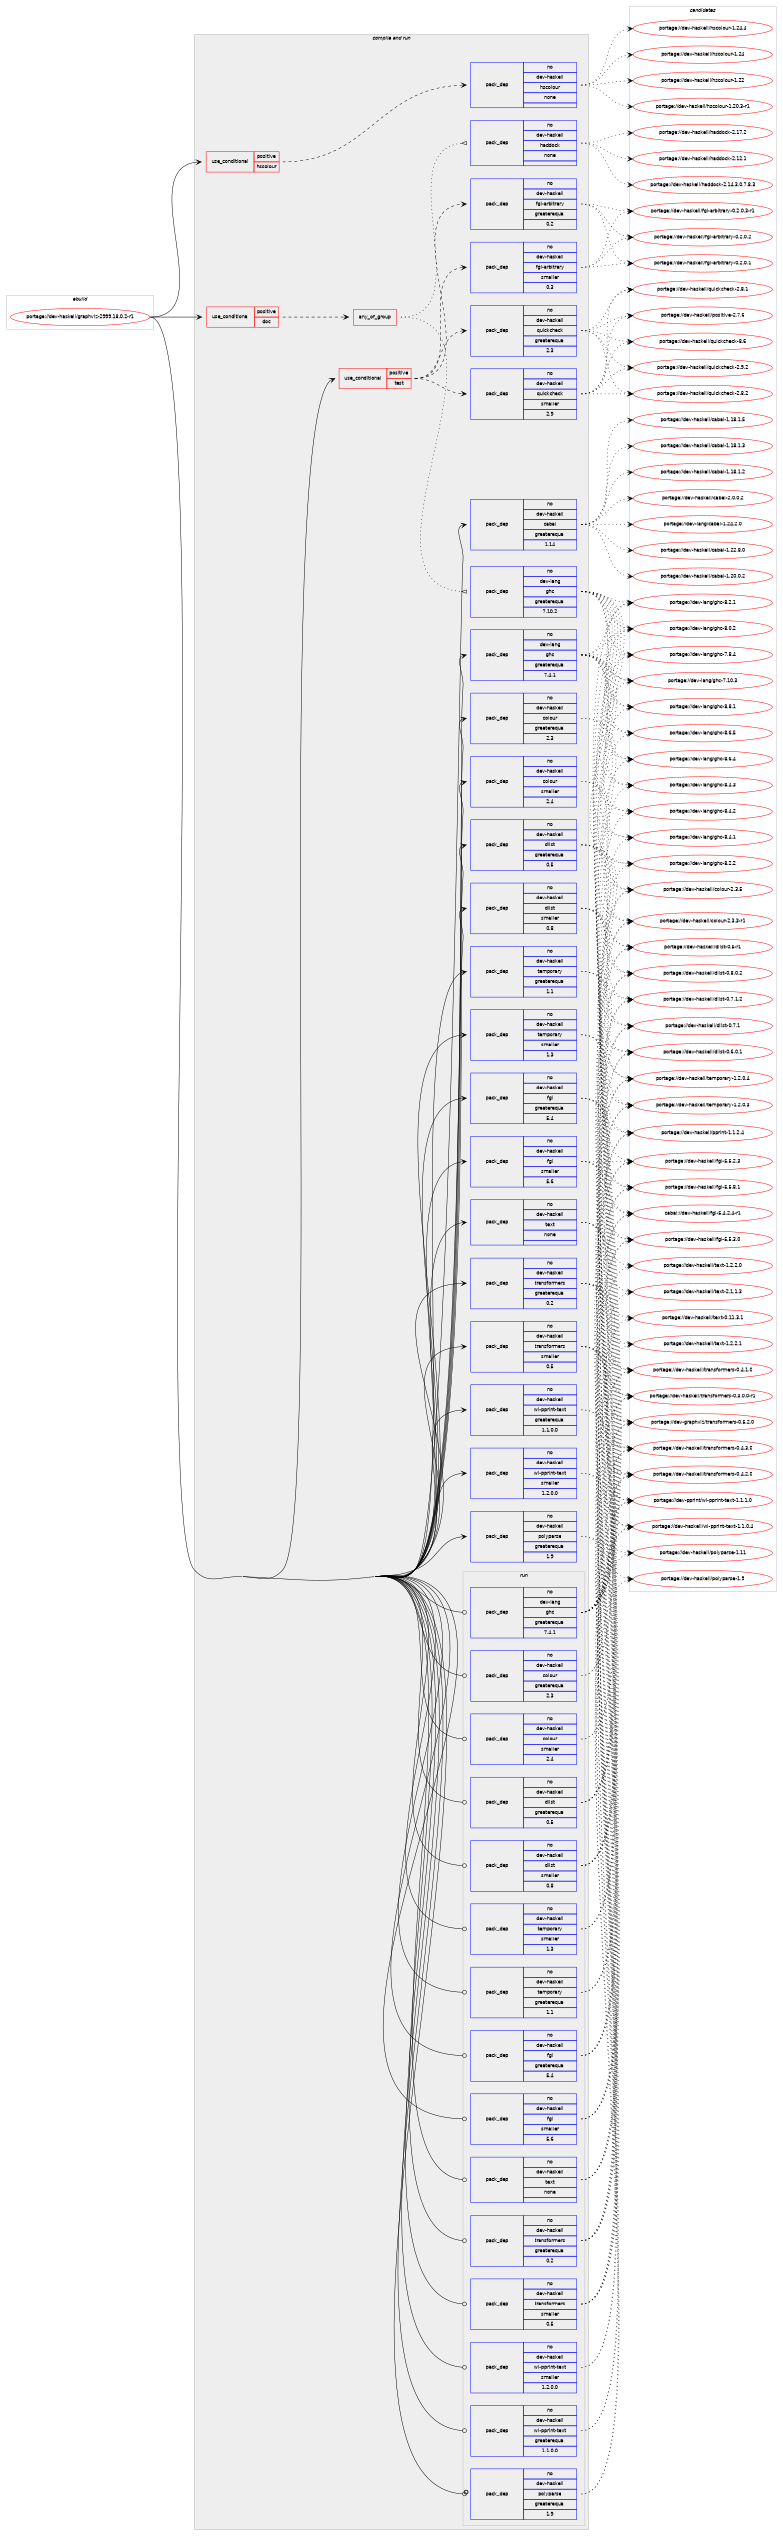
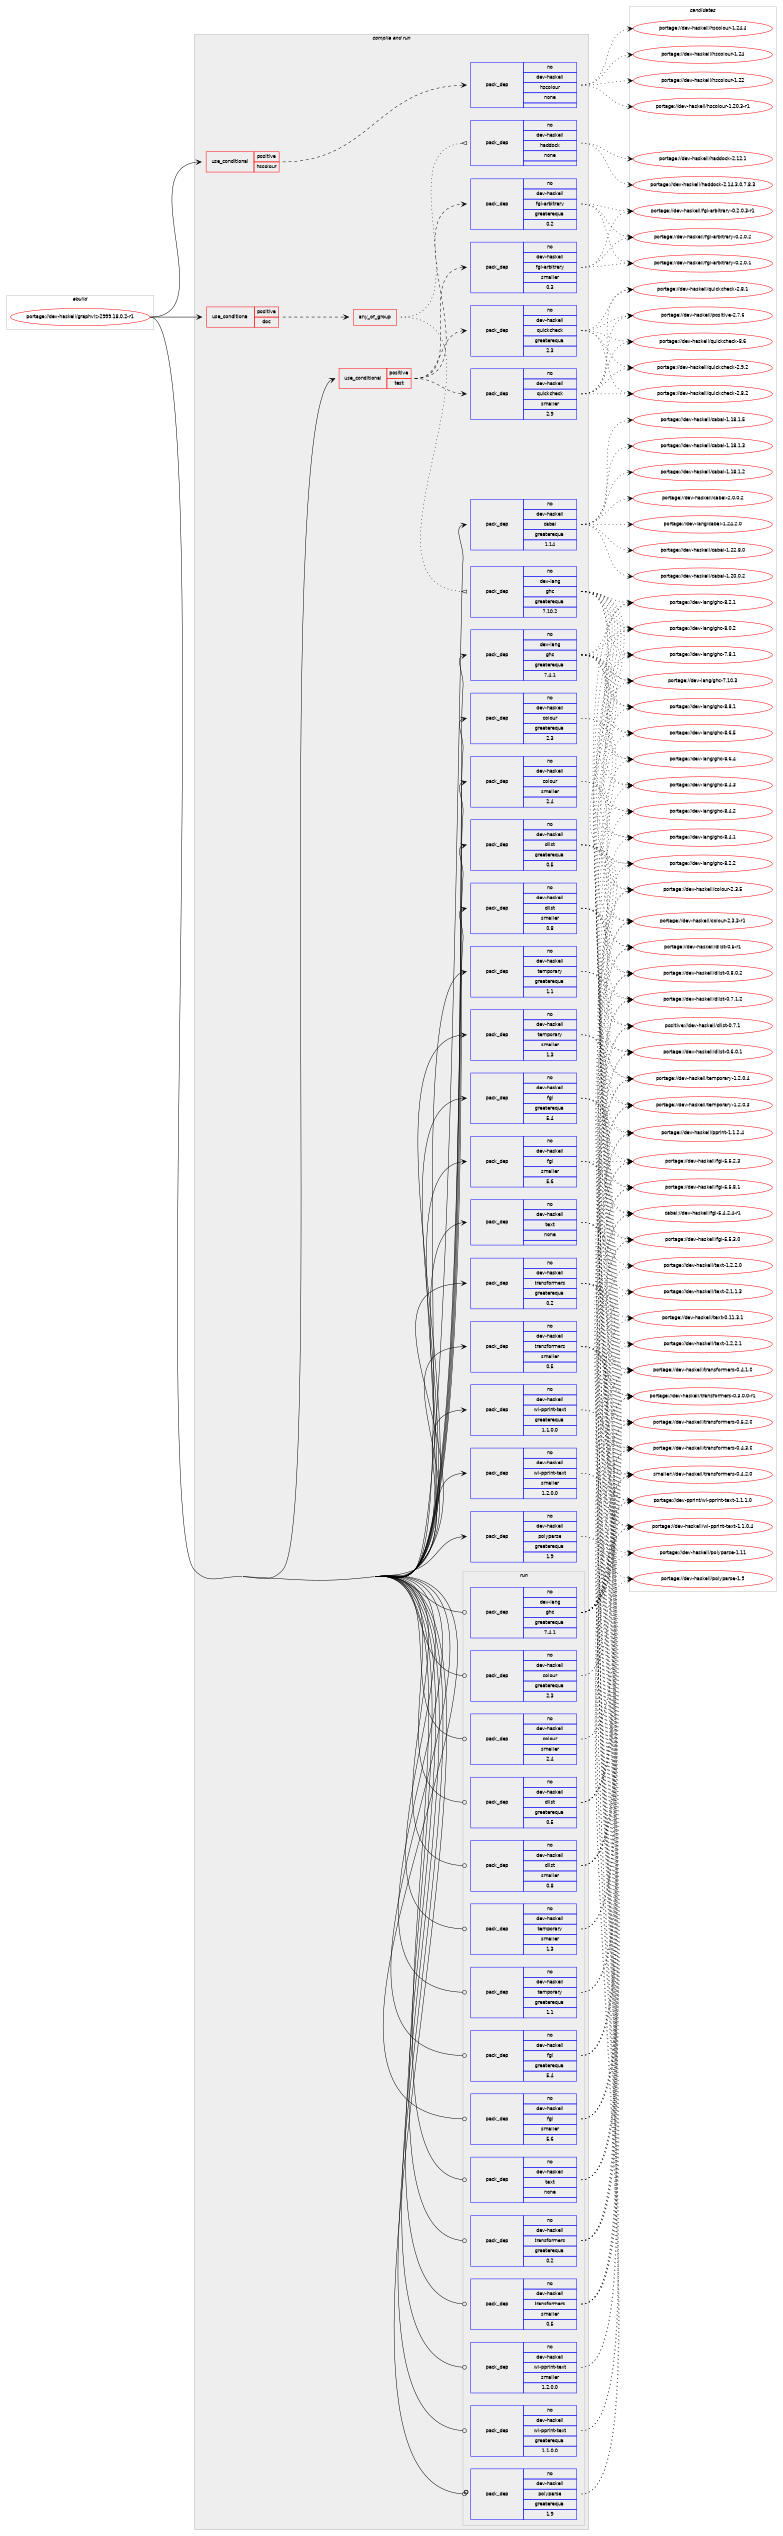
(703, 133) -> none
(703, 655) -> (703, 655)
(703, 1026) -> (703, 1026)
(703, 1422) -> (703, 1422)
(703, 1475) -> (703, 1475)
